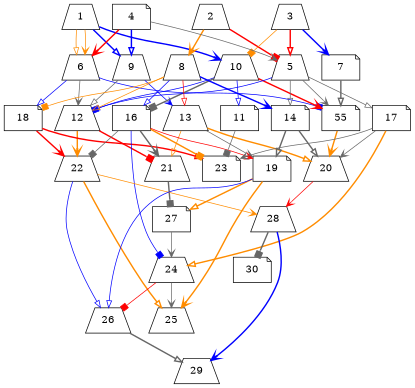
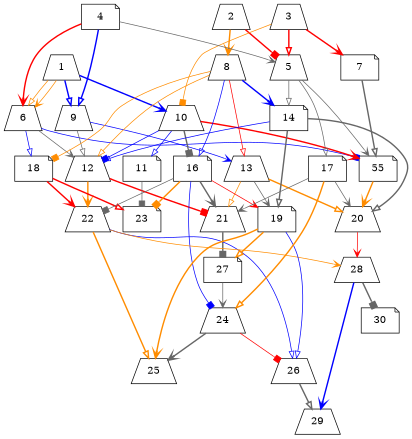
(313, 40) -> (321, 40)
(186, 93) -> (193, 136)
(313, 143) -> (275, 194)
(171, 292) -> (190, 345)
